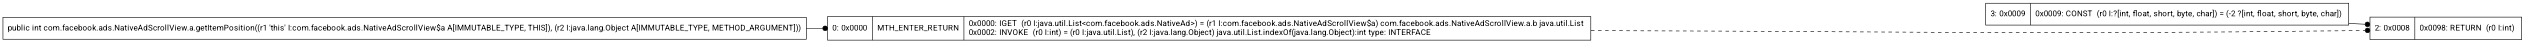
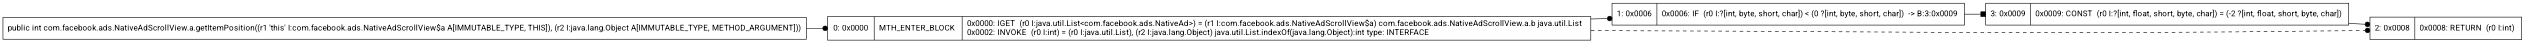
none -> (1788, 14)
(918, 28) -> (917, 28)
(2468, 28) -> (2468, 28)
